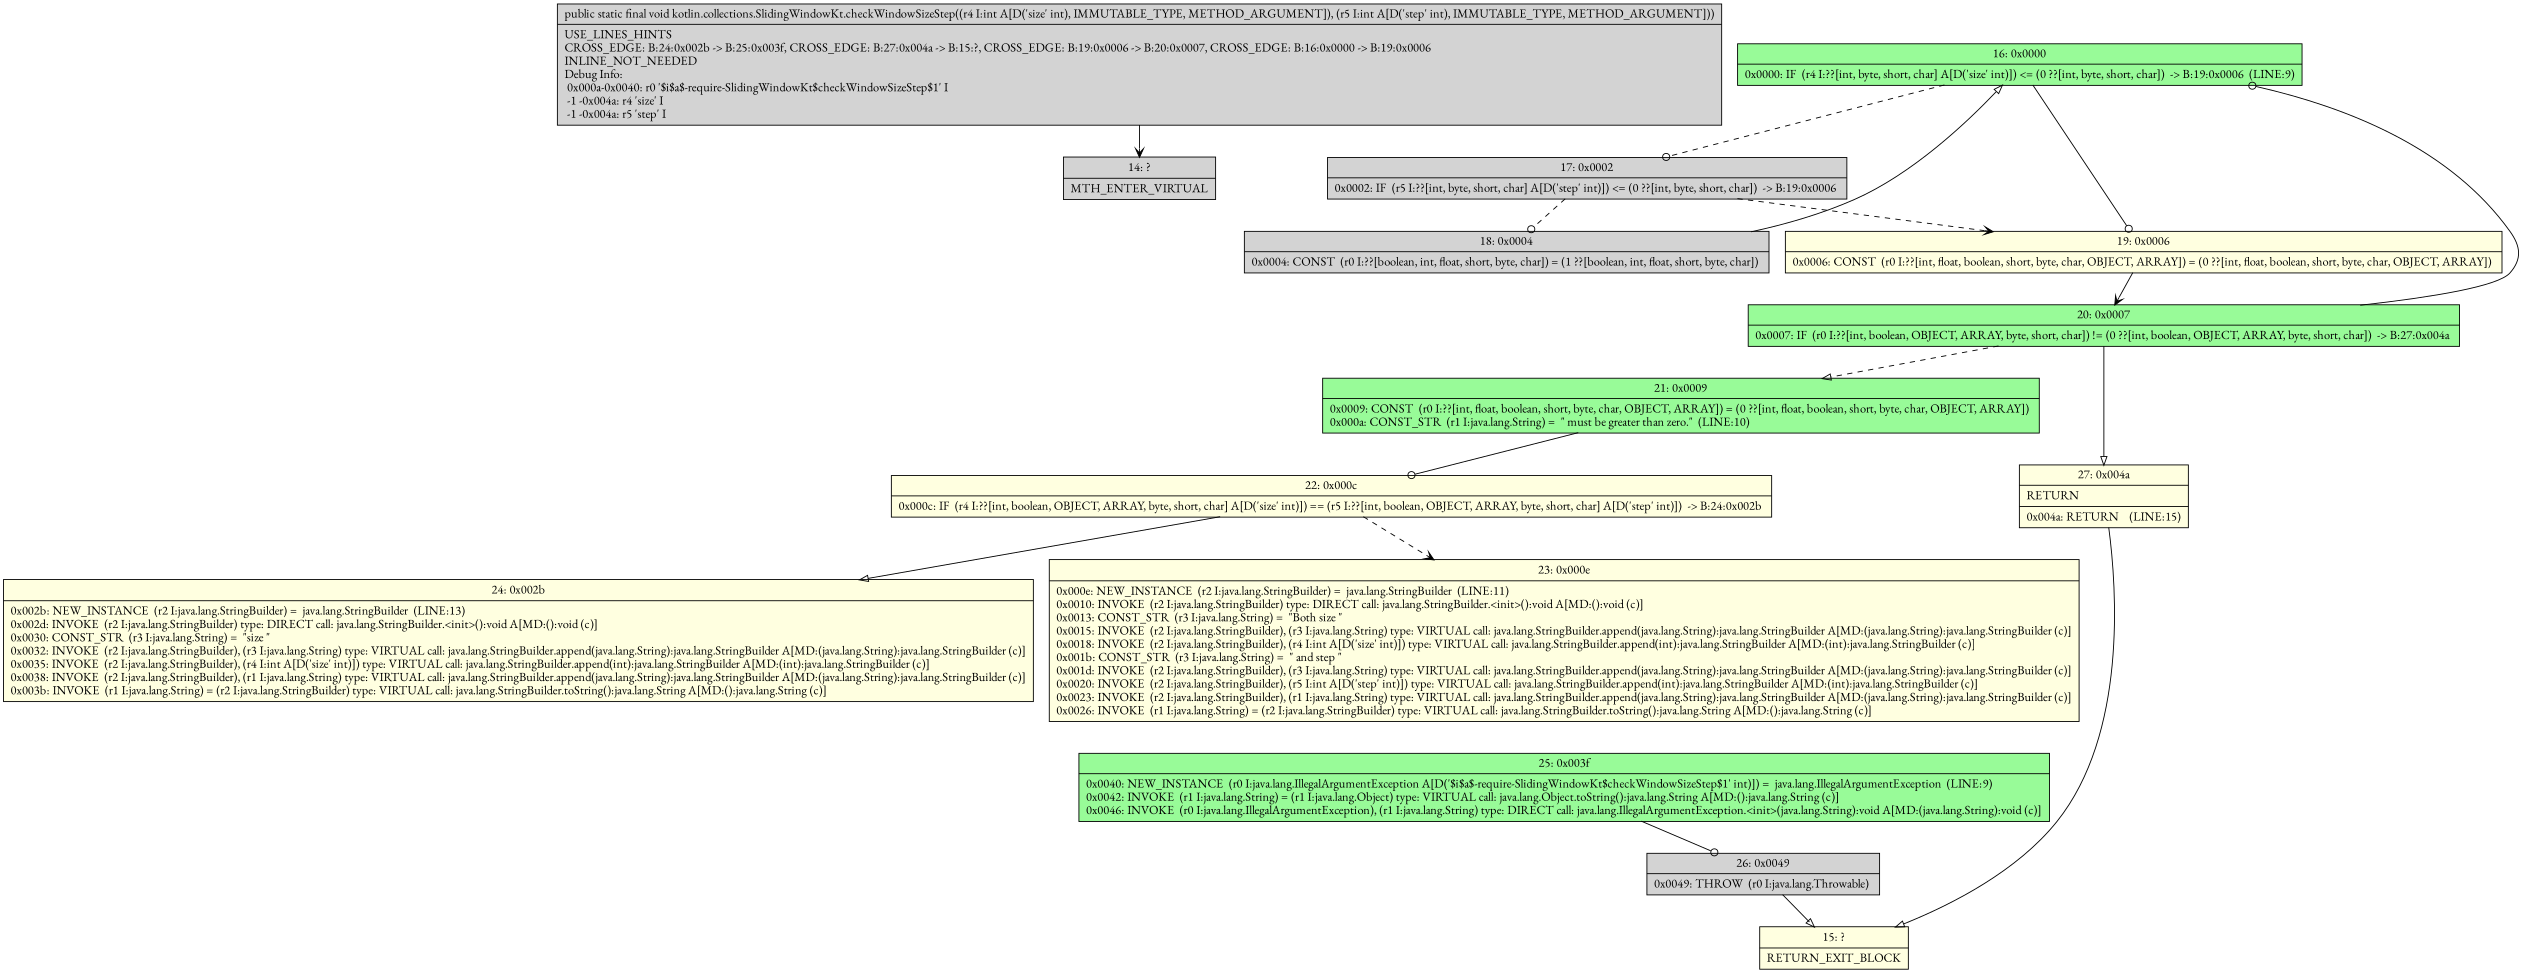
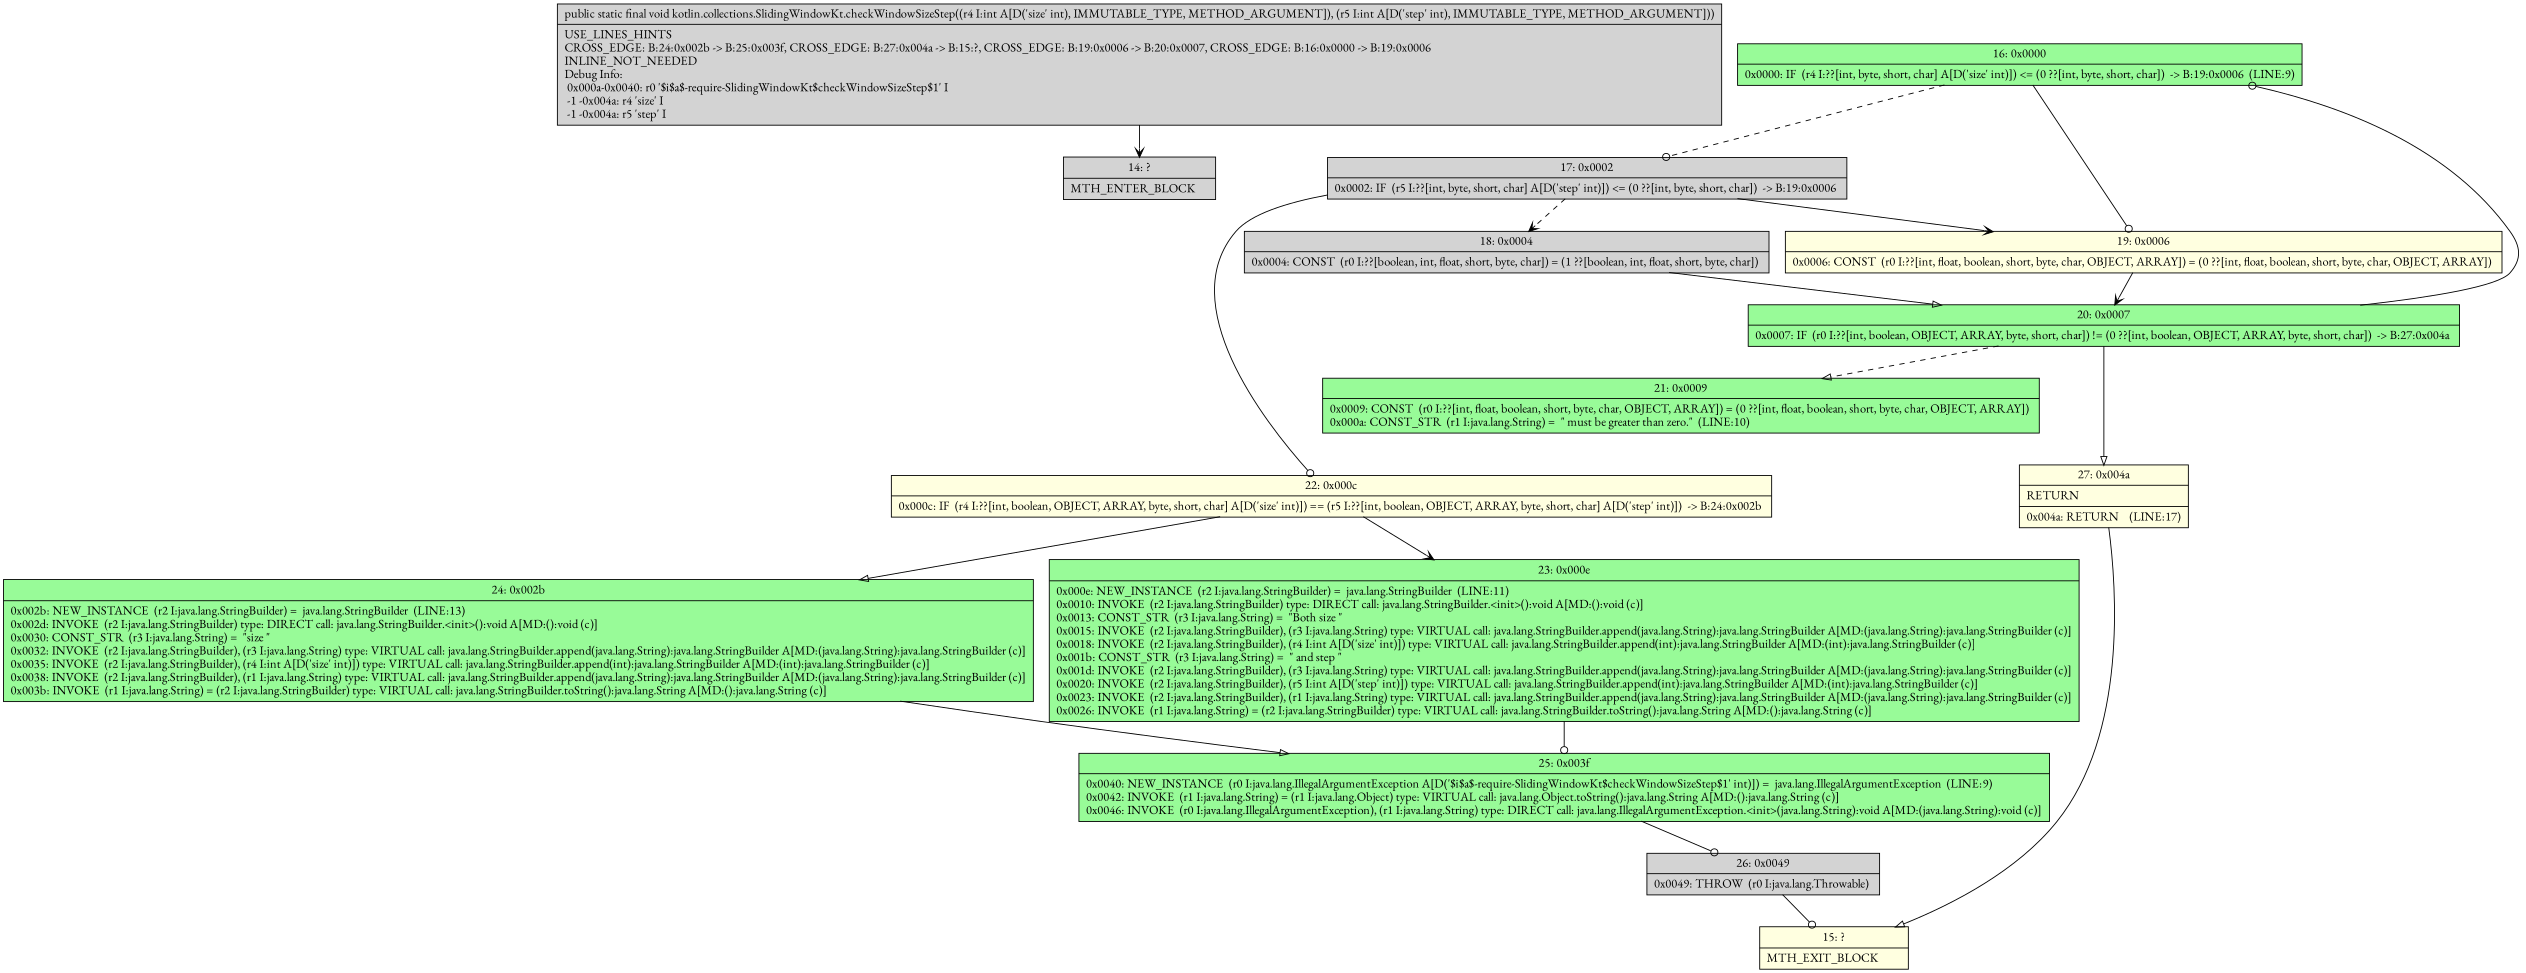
(1886, 183) -> (1801, 288)
(1140, 188) -> (1133, 188)
(1550, 213) -> (1550, 213)
(1861, 215) -> (1861, 215)
(1497, 453) -> (1217, 312)
(2104, 517) -> (2104, 517)
(1395, 536) -> (1395, 536)
(518, 641) -> (518, 641)
(1564, 641) -> (1564, 641)
none -> (1090, 728)
none -> (1564, 734)
(1796, 908) -> (1796, 908)
(1834, 958) -> (1823, 958)
